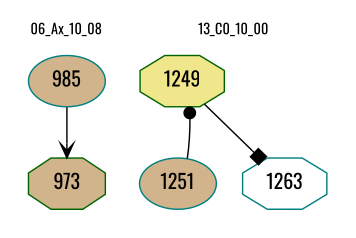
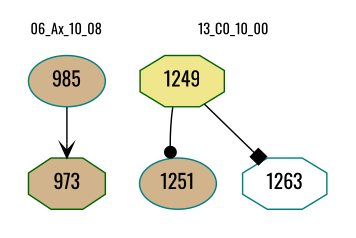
(189, 139) -> (171, 127)
